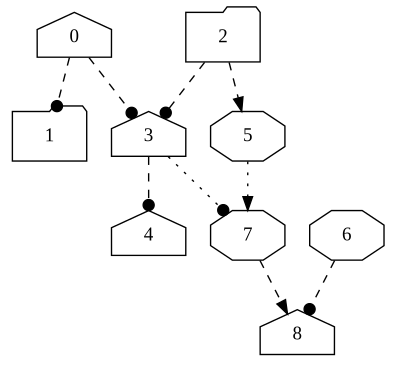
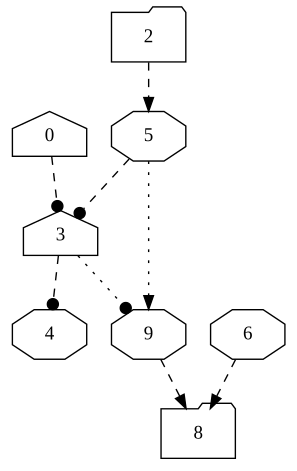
(187, 85) -> (106, 184)
(50, 136) -> none
(149, 235) -> (50, 334)
(248, 235) -> (149, 334)
(323, 282) -> (226, 378)
(297, 334) -> (198, 434)
